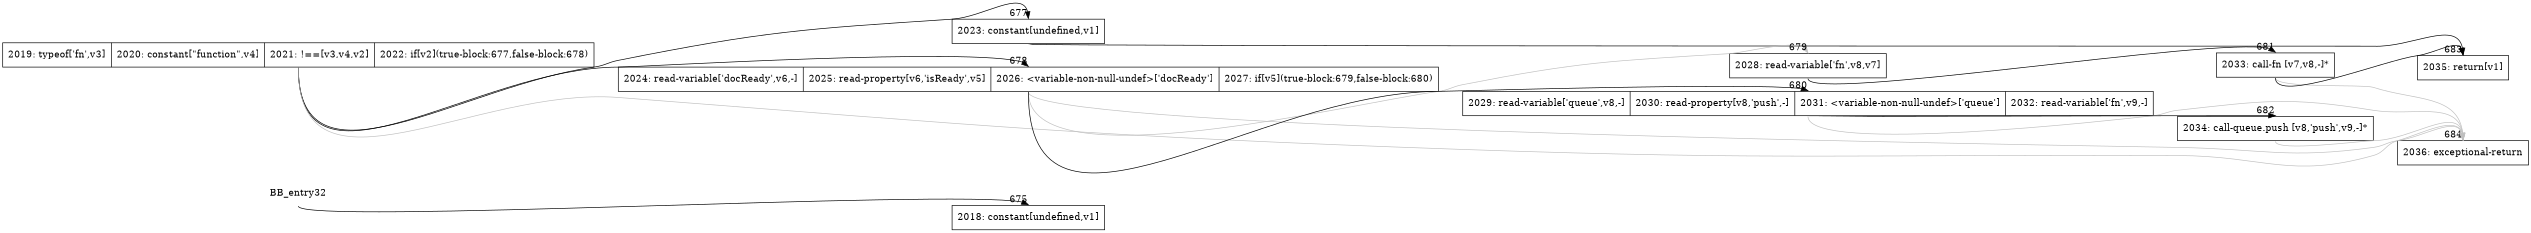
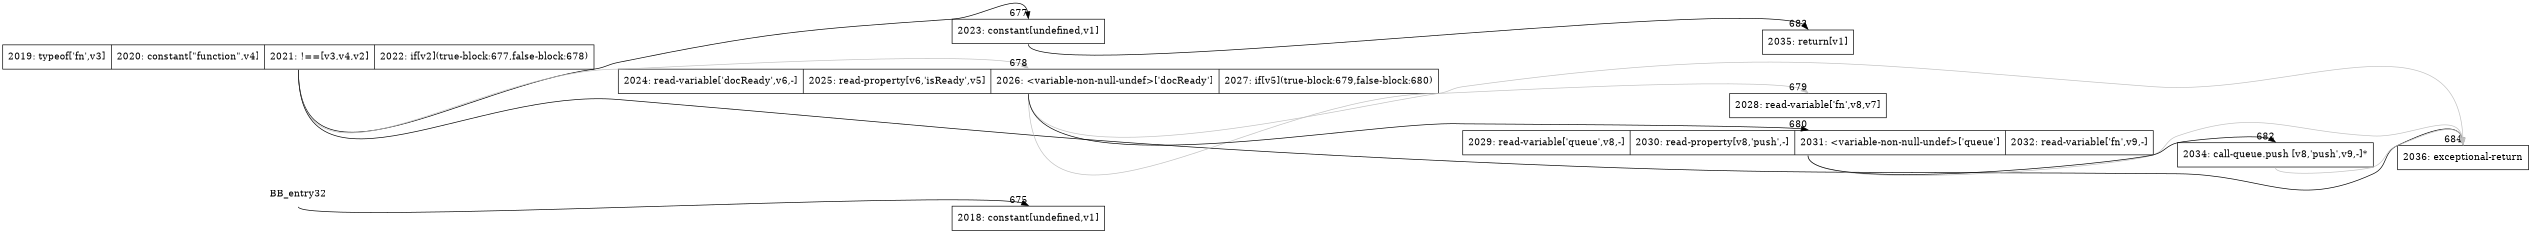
(2275, 65) -> none
(636, 66) -> (636, 68)
(1361, 146) -> (1368, 157)
